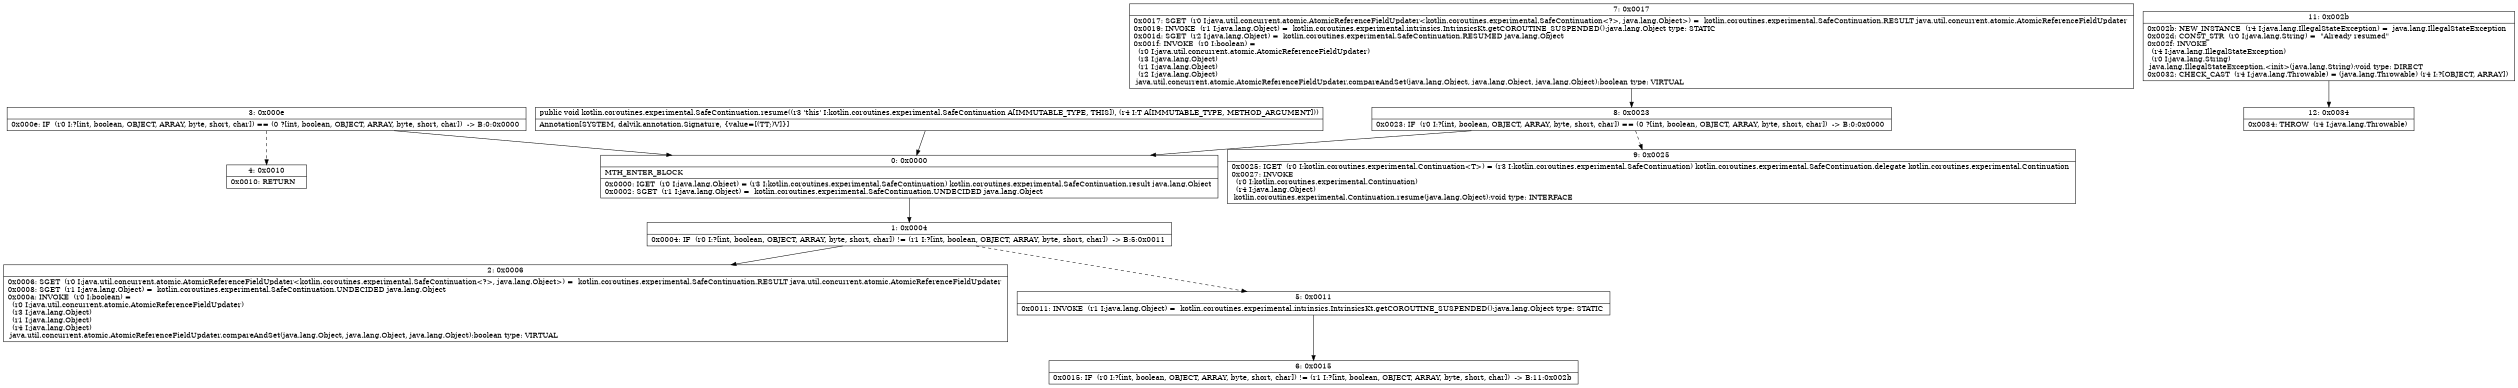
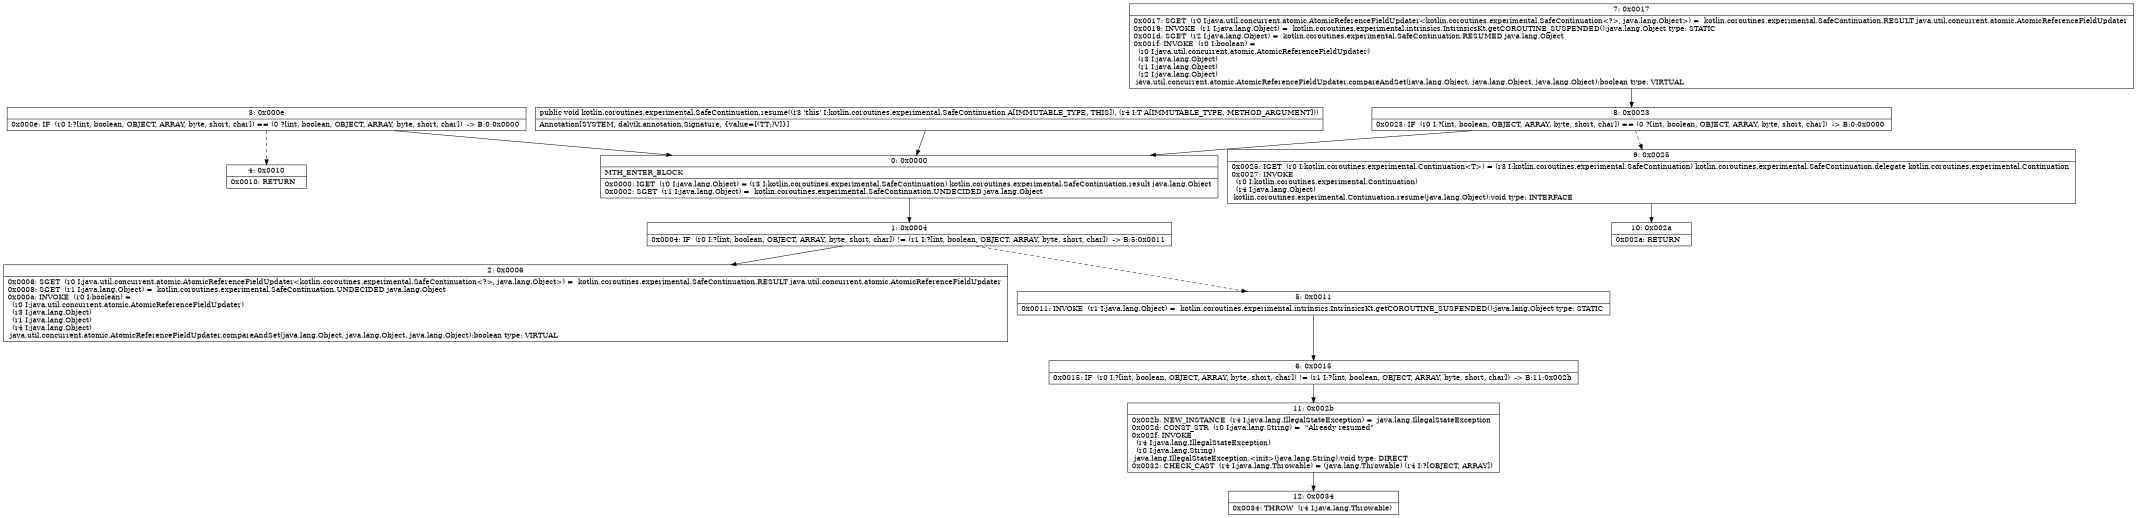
none -> (1652, 234)
none -> (1314, 391)
